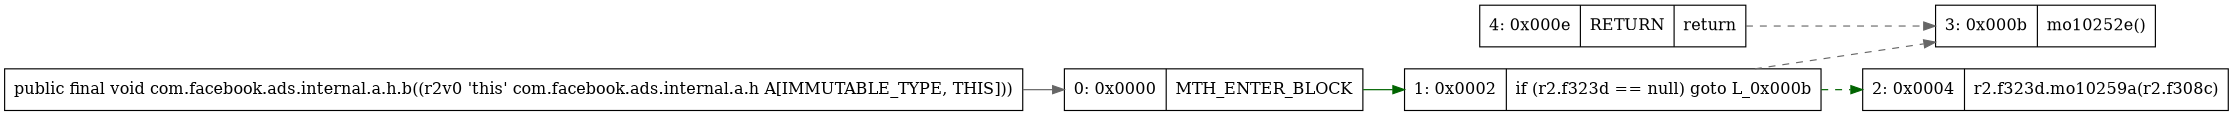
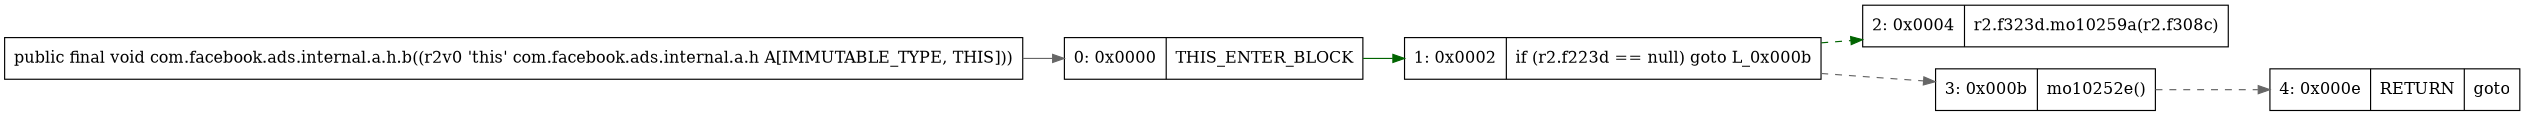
(1710, 25) -> (2492, 89)
(1835, 26) -> (2207, 90)
(1265, 89) -> (1265, 58)
(1664, 89) -> (1664, 58)
